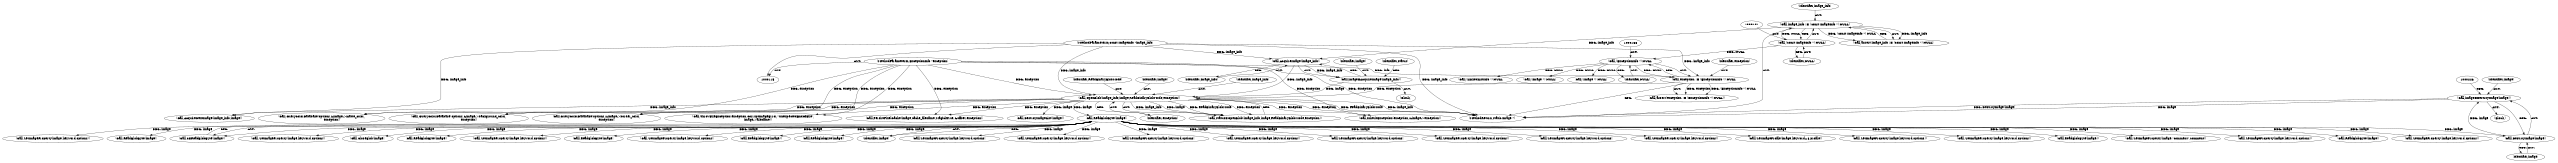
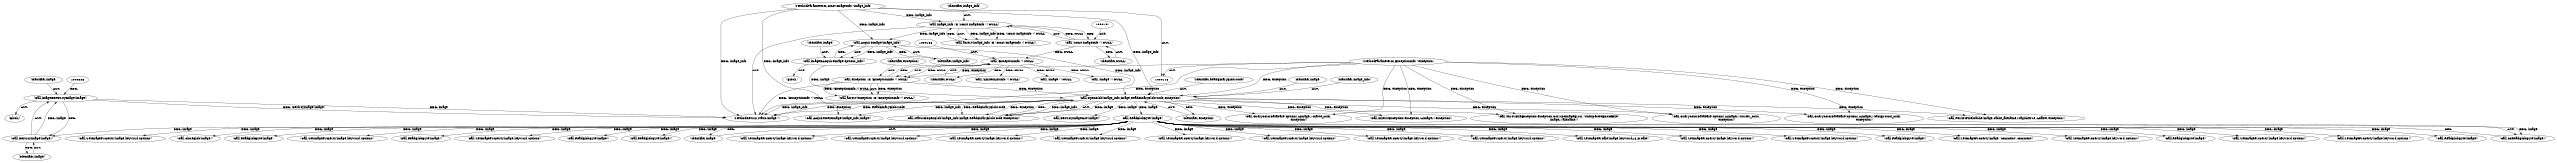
(1439, 47) -> (898, 15)
(1395, 61) -> none
(1382, 71) -> (974, 71)
(1371, 80) -> (834, 61)
(1309, 89) -> (1420, 89)
(1629, 98) -> (801, 98)
